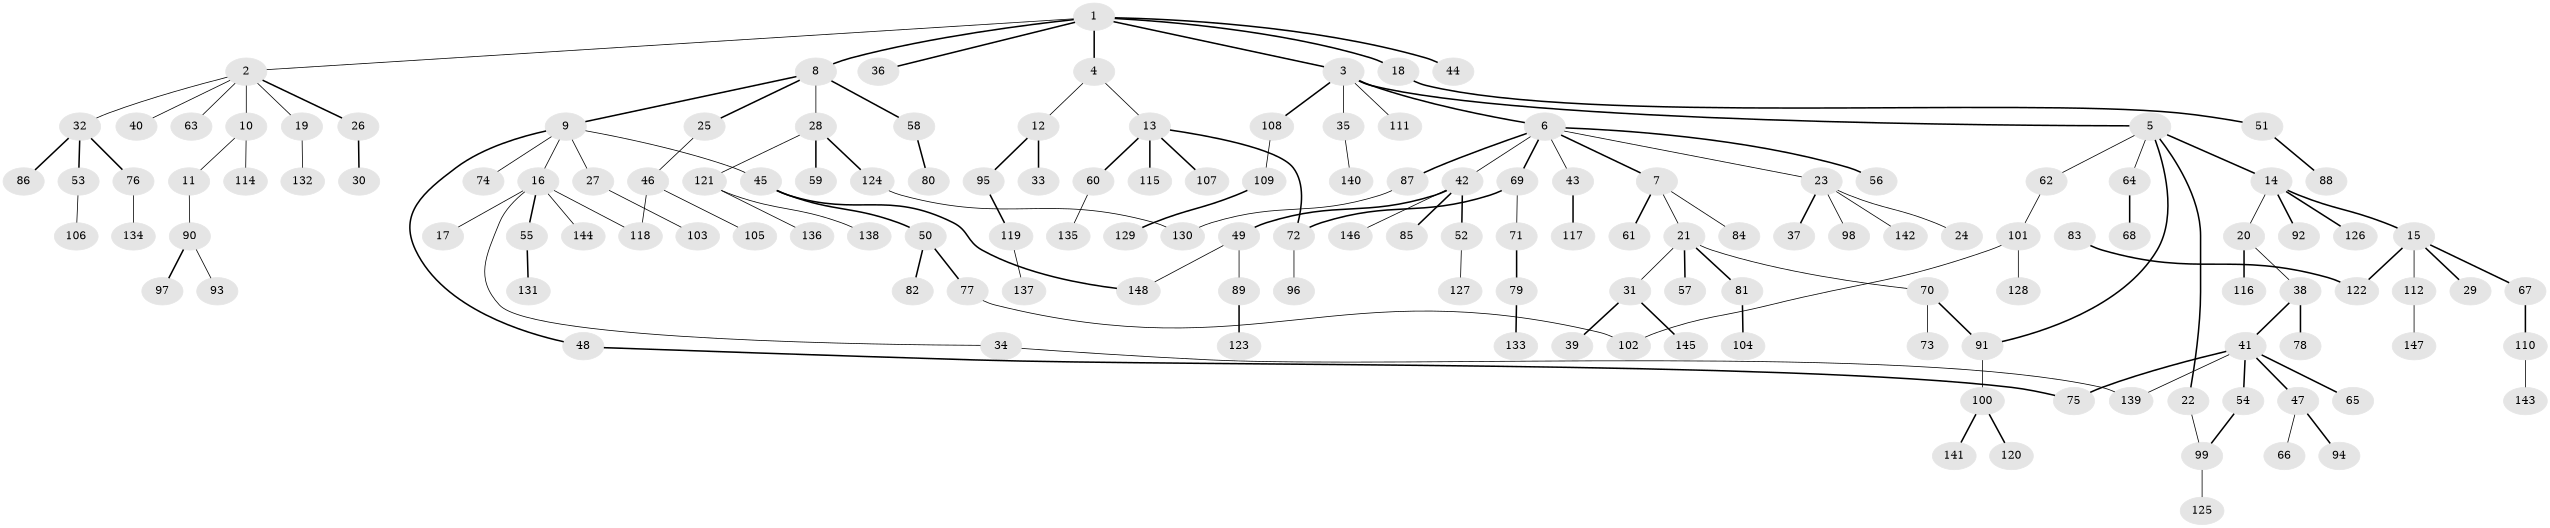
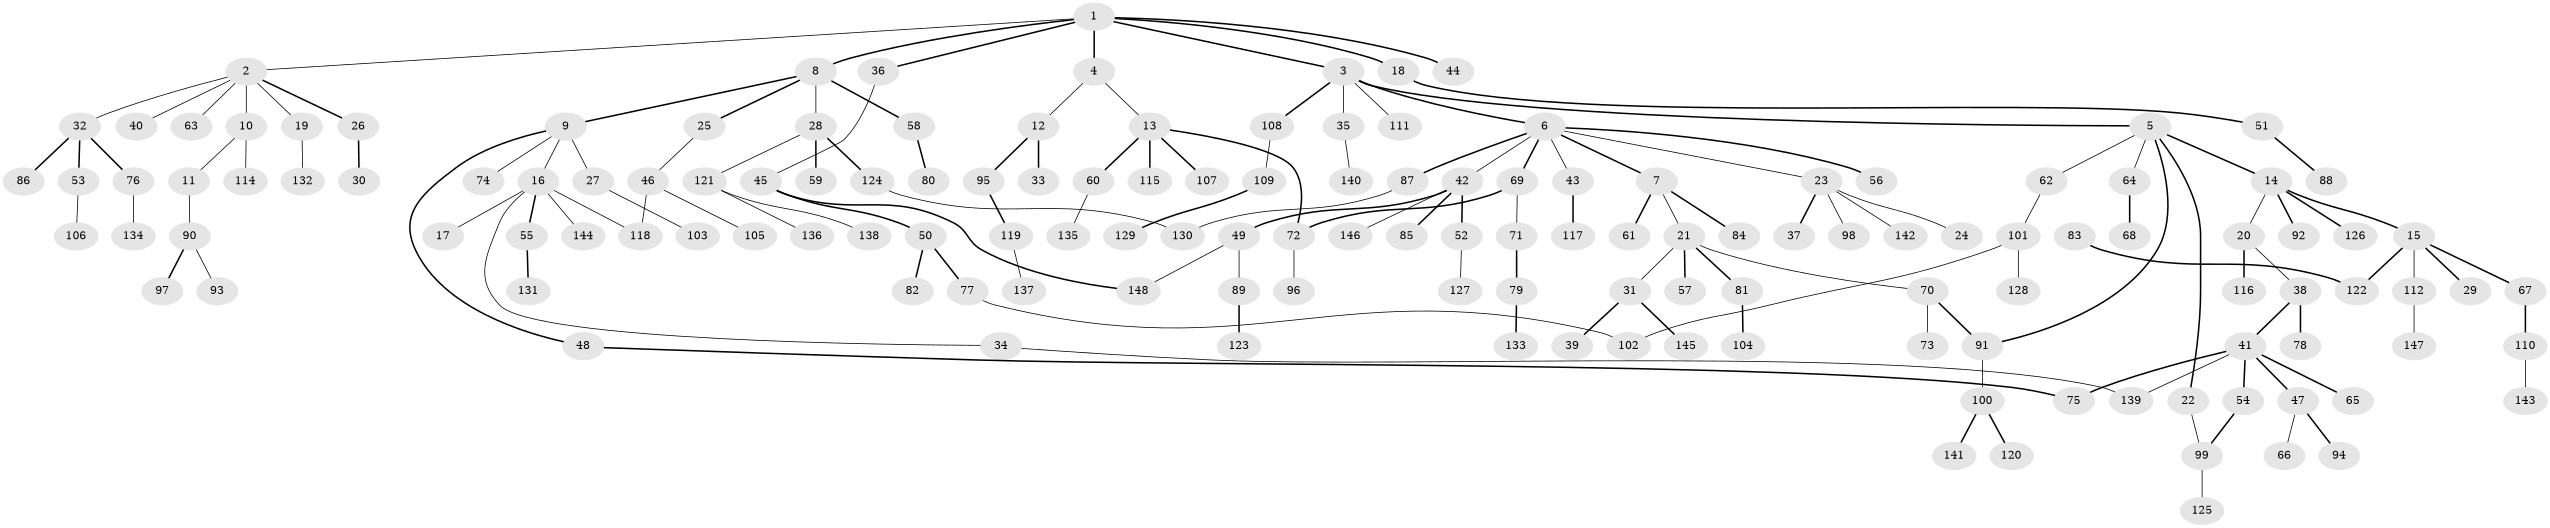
(666, 148) -> (839, 143)
(1698, 209) -> (1698, 209)
